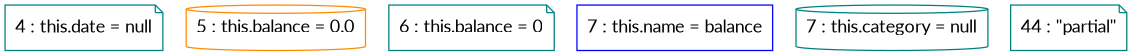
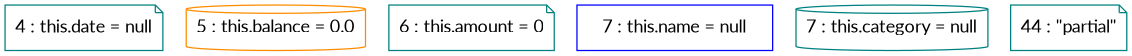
(472, 28) -> (472, 28)
(675, 28) -> (675, 28)
